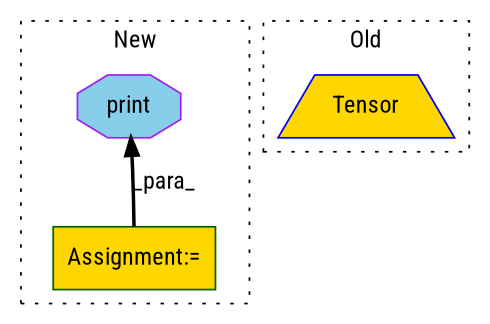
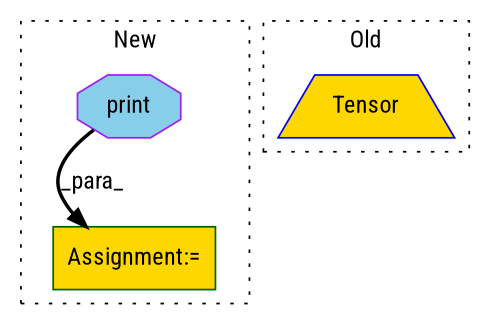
(133, 191) -> (61, 168)
